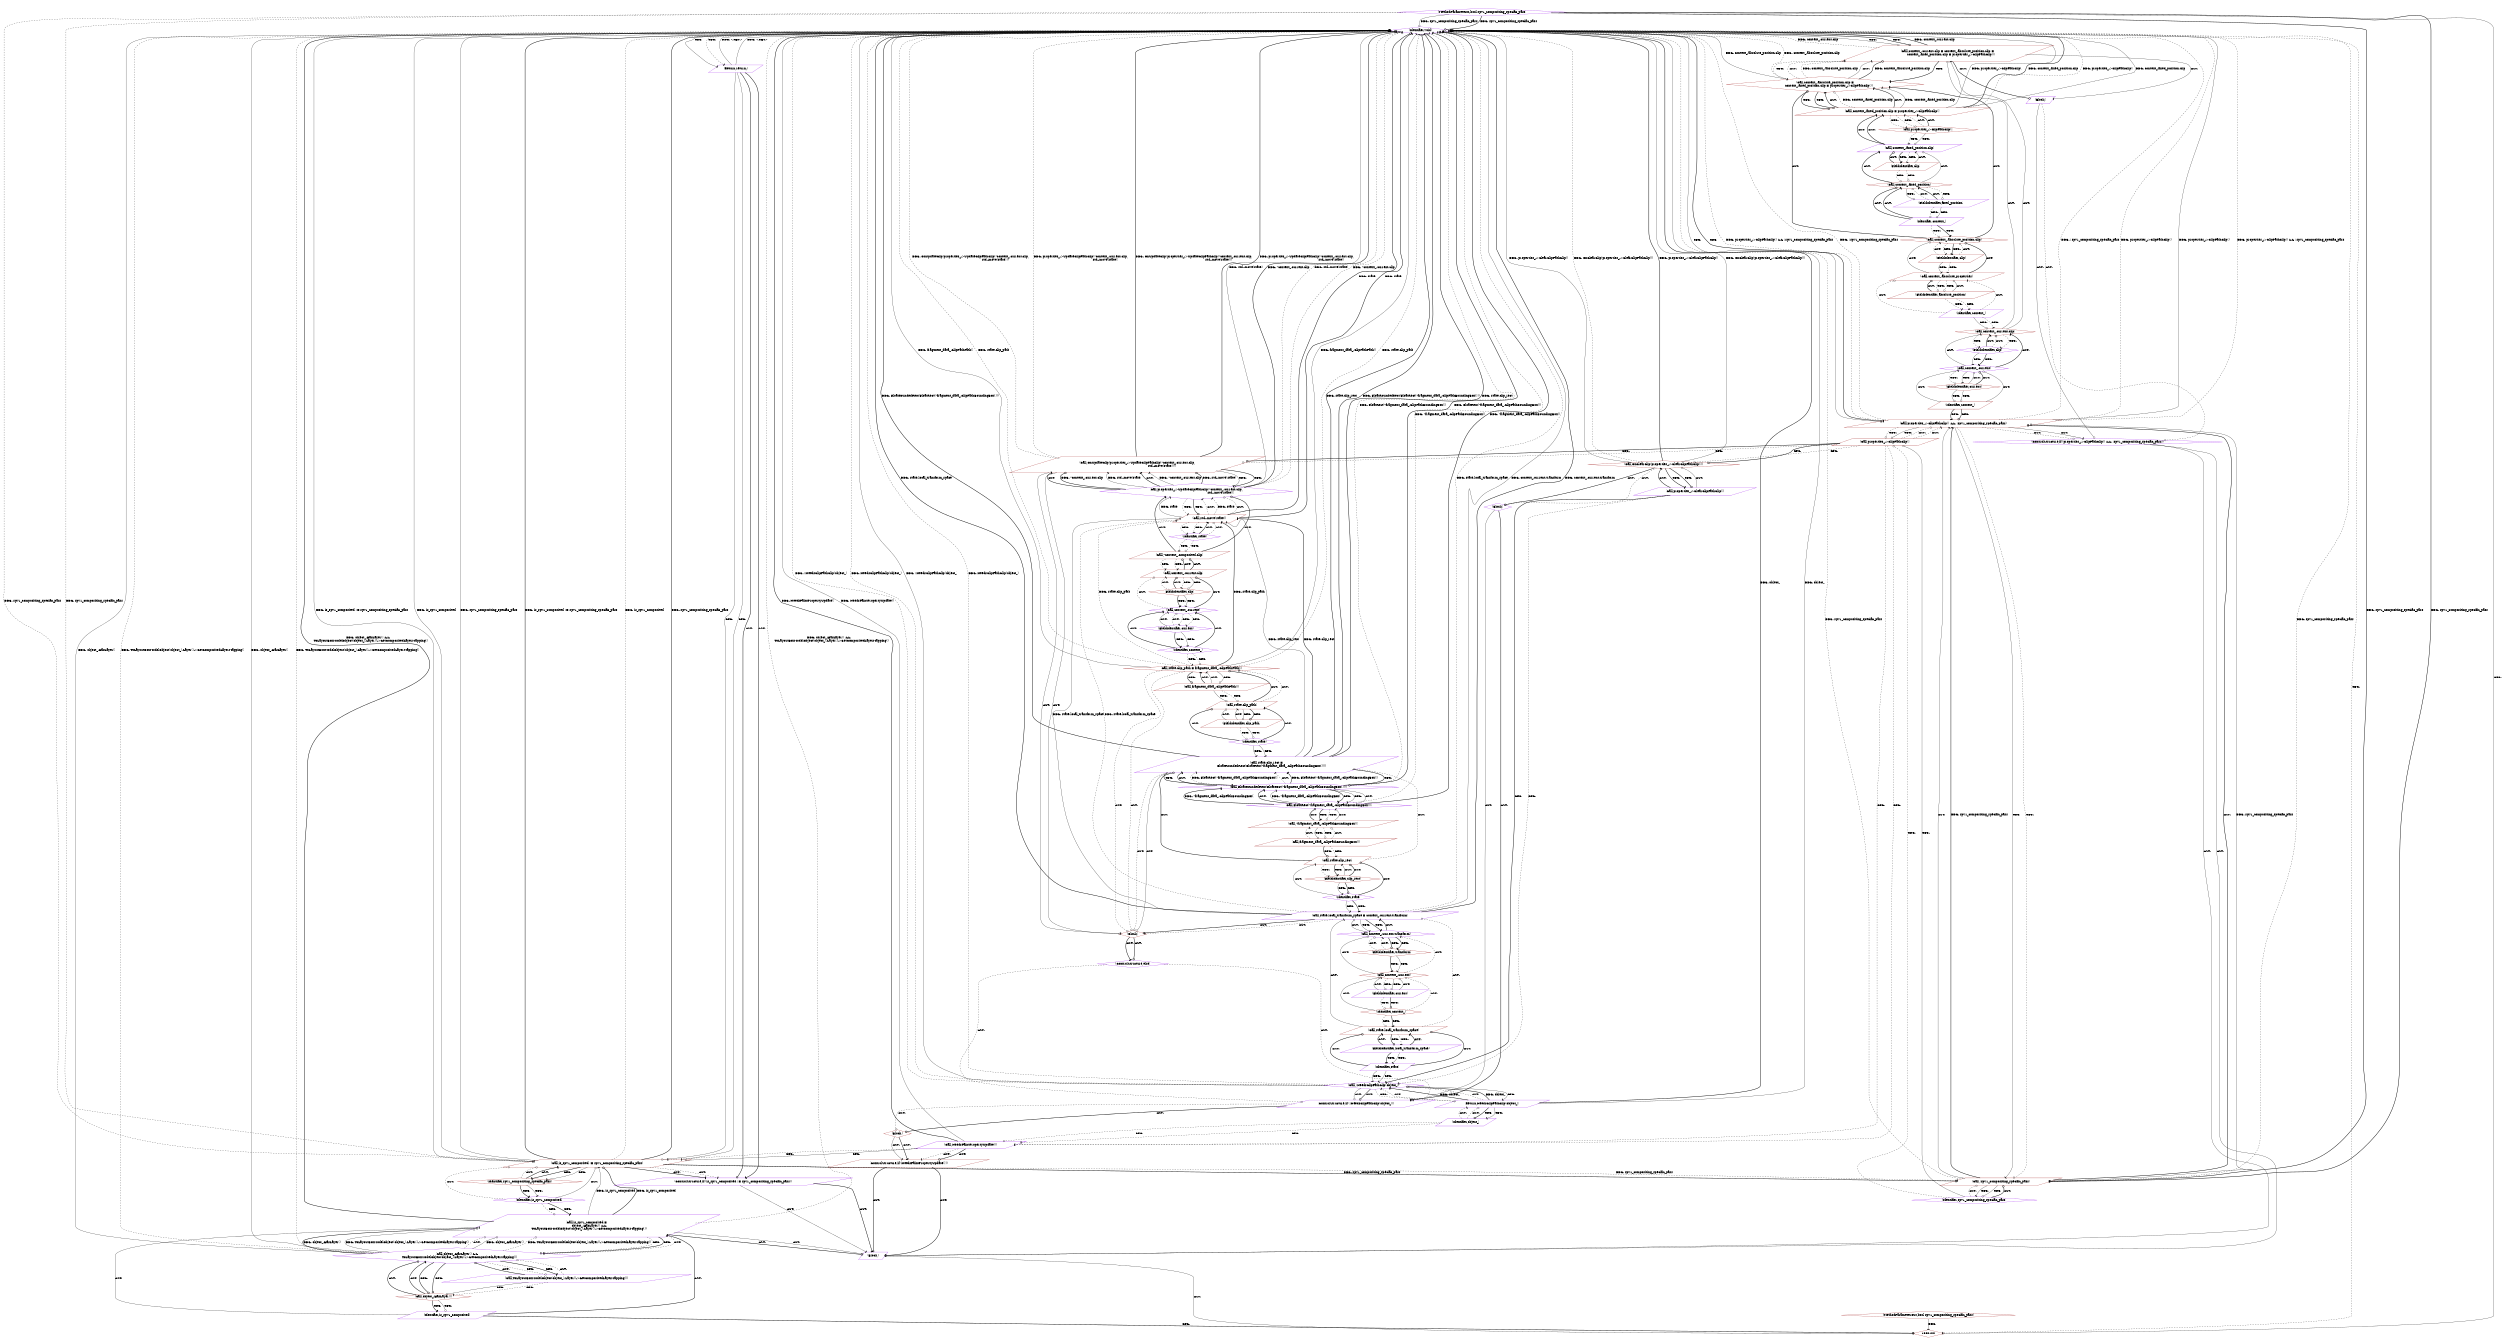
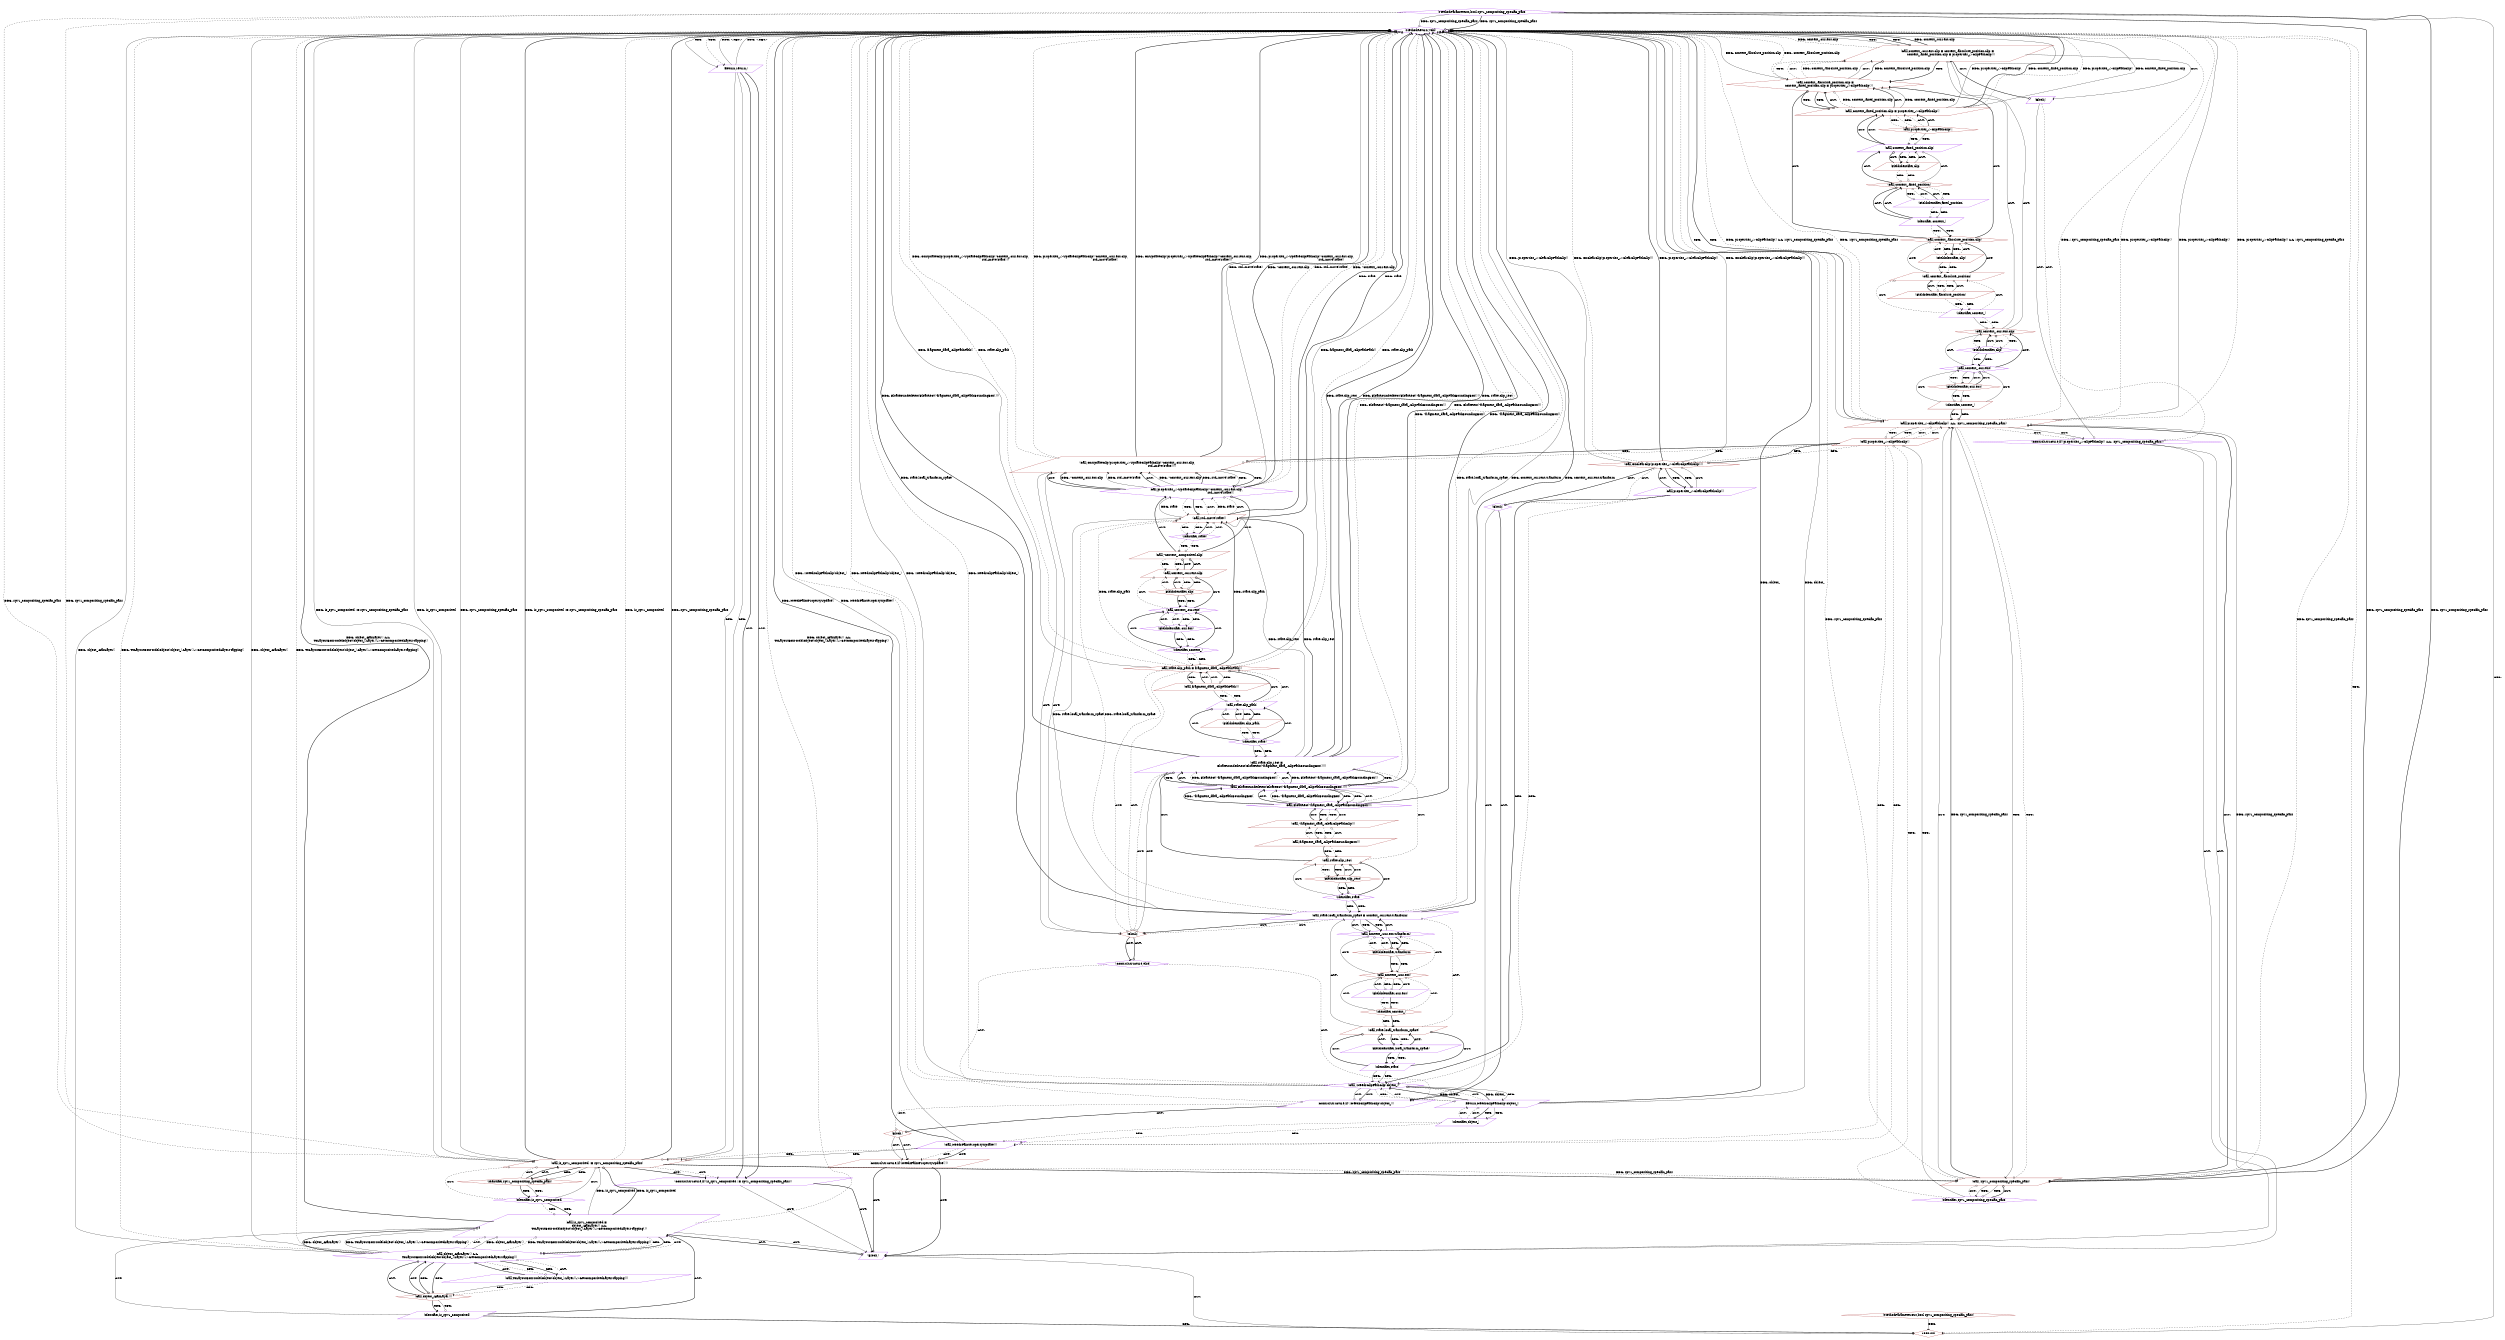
(1420, 31) -> (1420, 31)
(1947, 277) -> (1947, 277)
(1242, 705) -> (1242, 705)
(1323, 824) -> (1323, 824)
